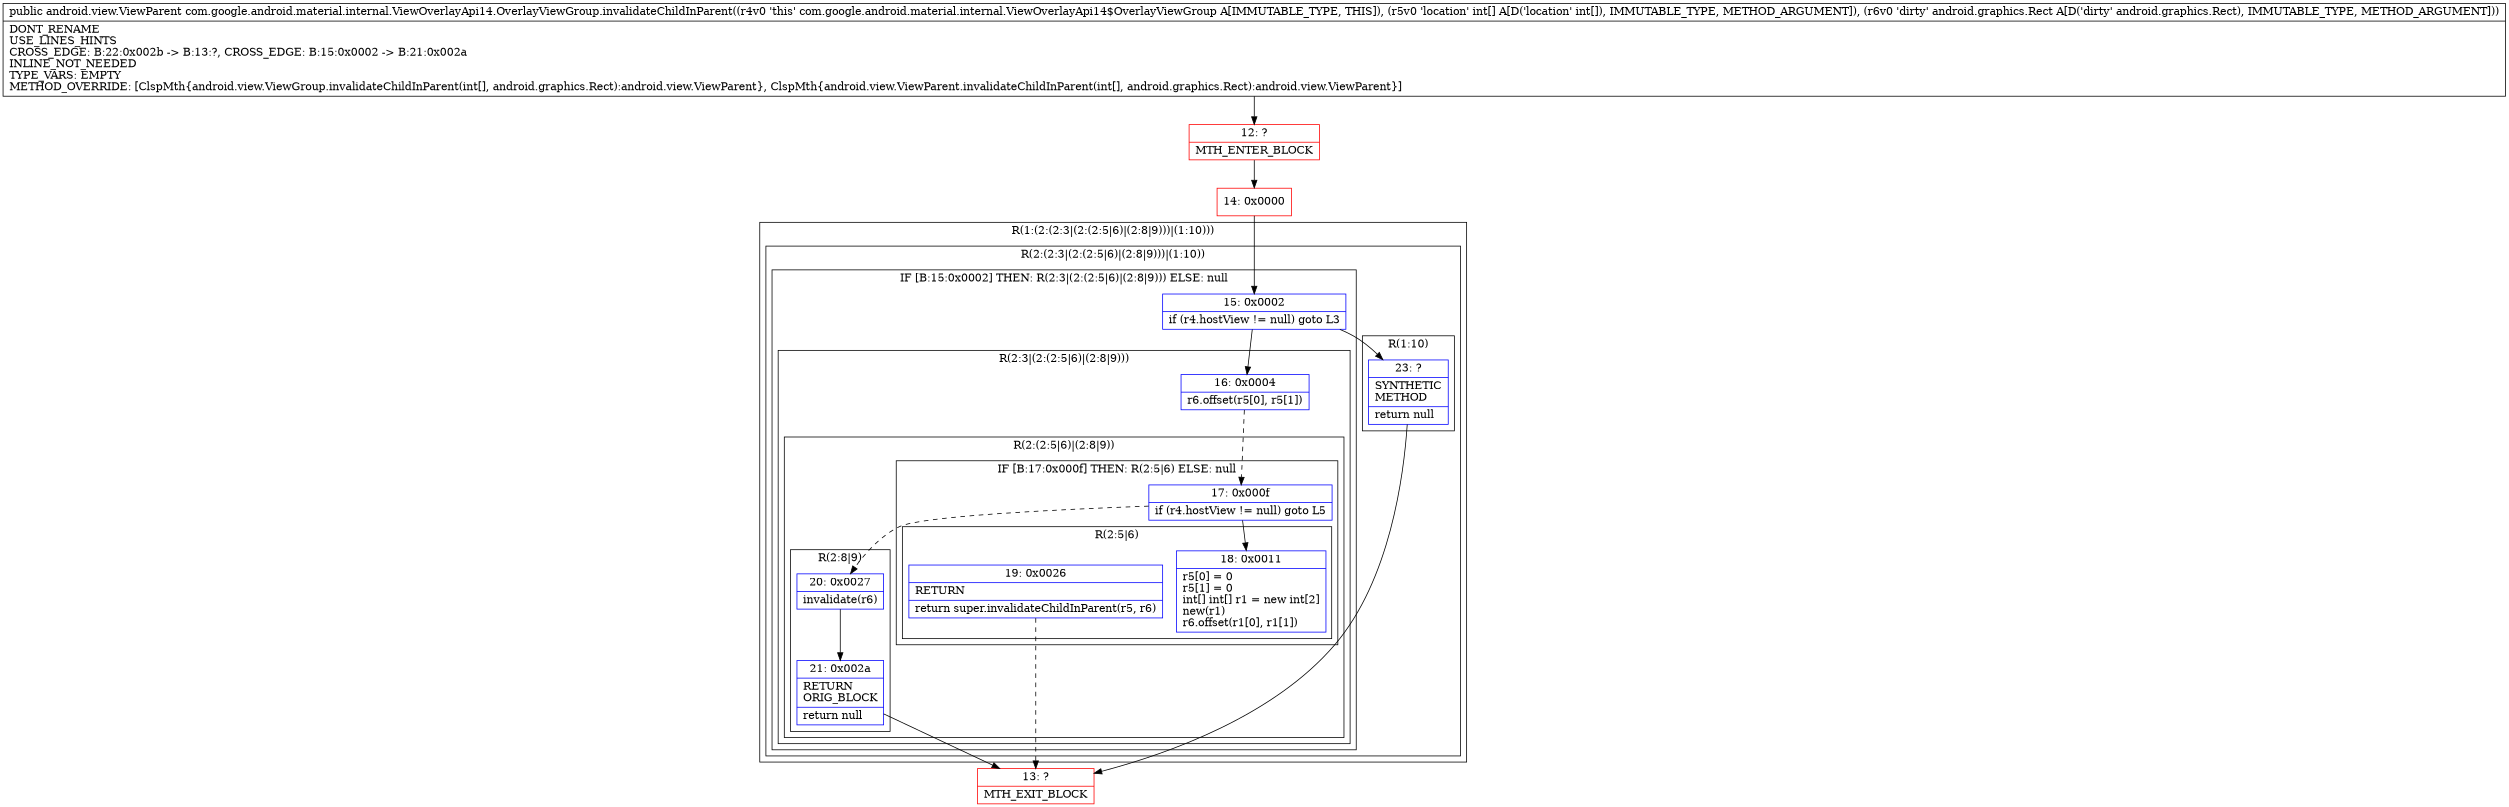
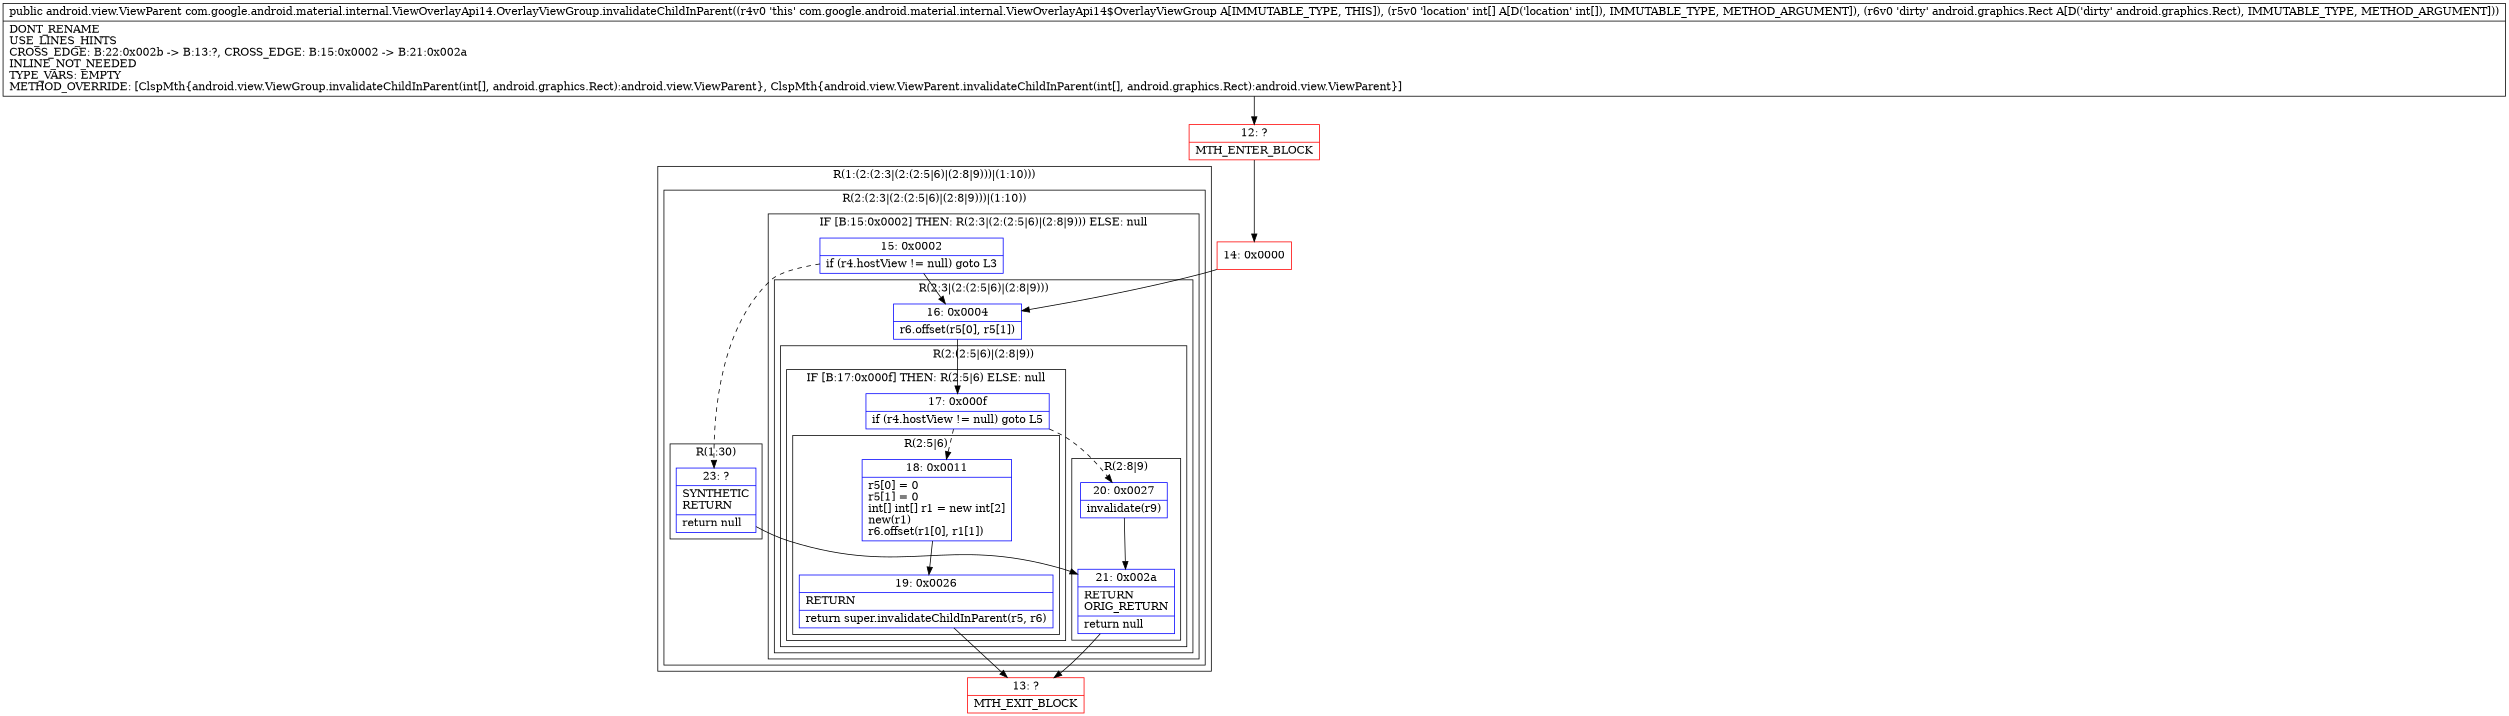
(1254, 251) -> (1124, 292)
(1367, 345) -> (733, 339)
(1408, 345) -> (716, 453)
(1401, 398) -> (707, 506)
(1243, 444) -> (958, 363)
(1244, 532) -> (951, 440)
none -> (932, 551)
(840, 600) -> (1124, 509)
(1323, 657) -> (912, 556)
(1036, 689) -> (978, 650)
(840, 698) -> (1126, 607)
